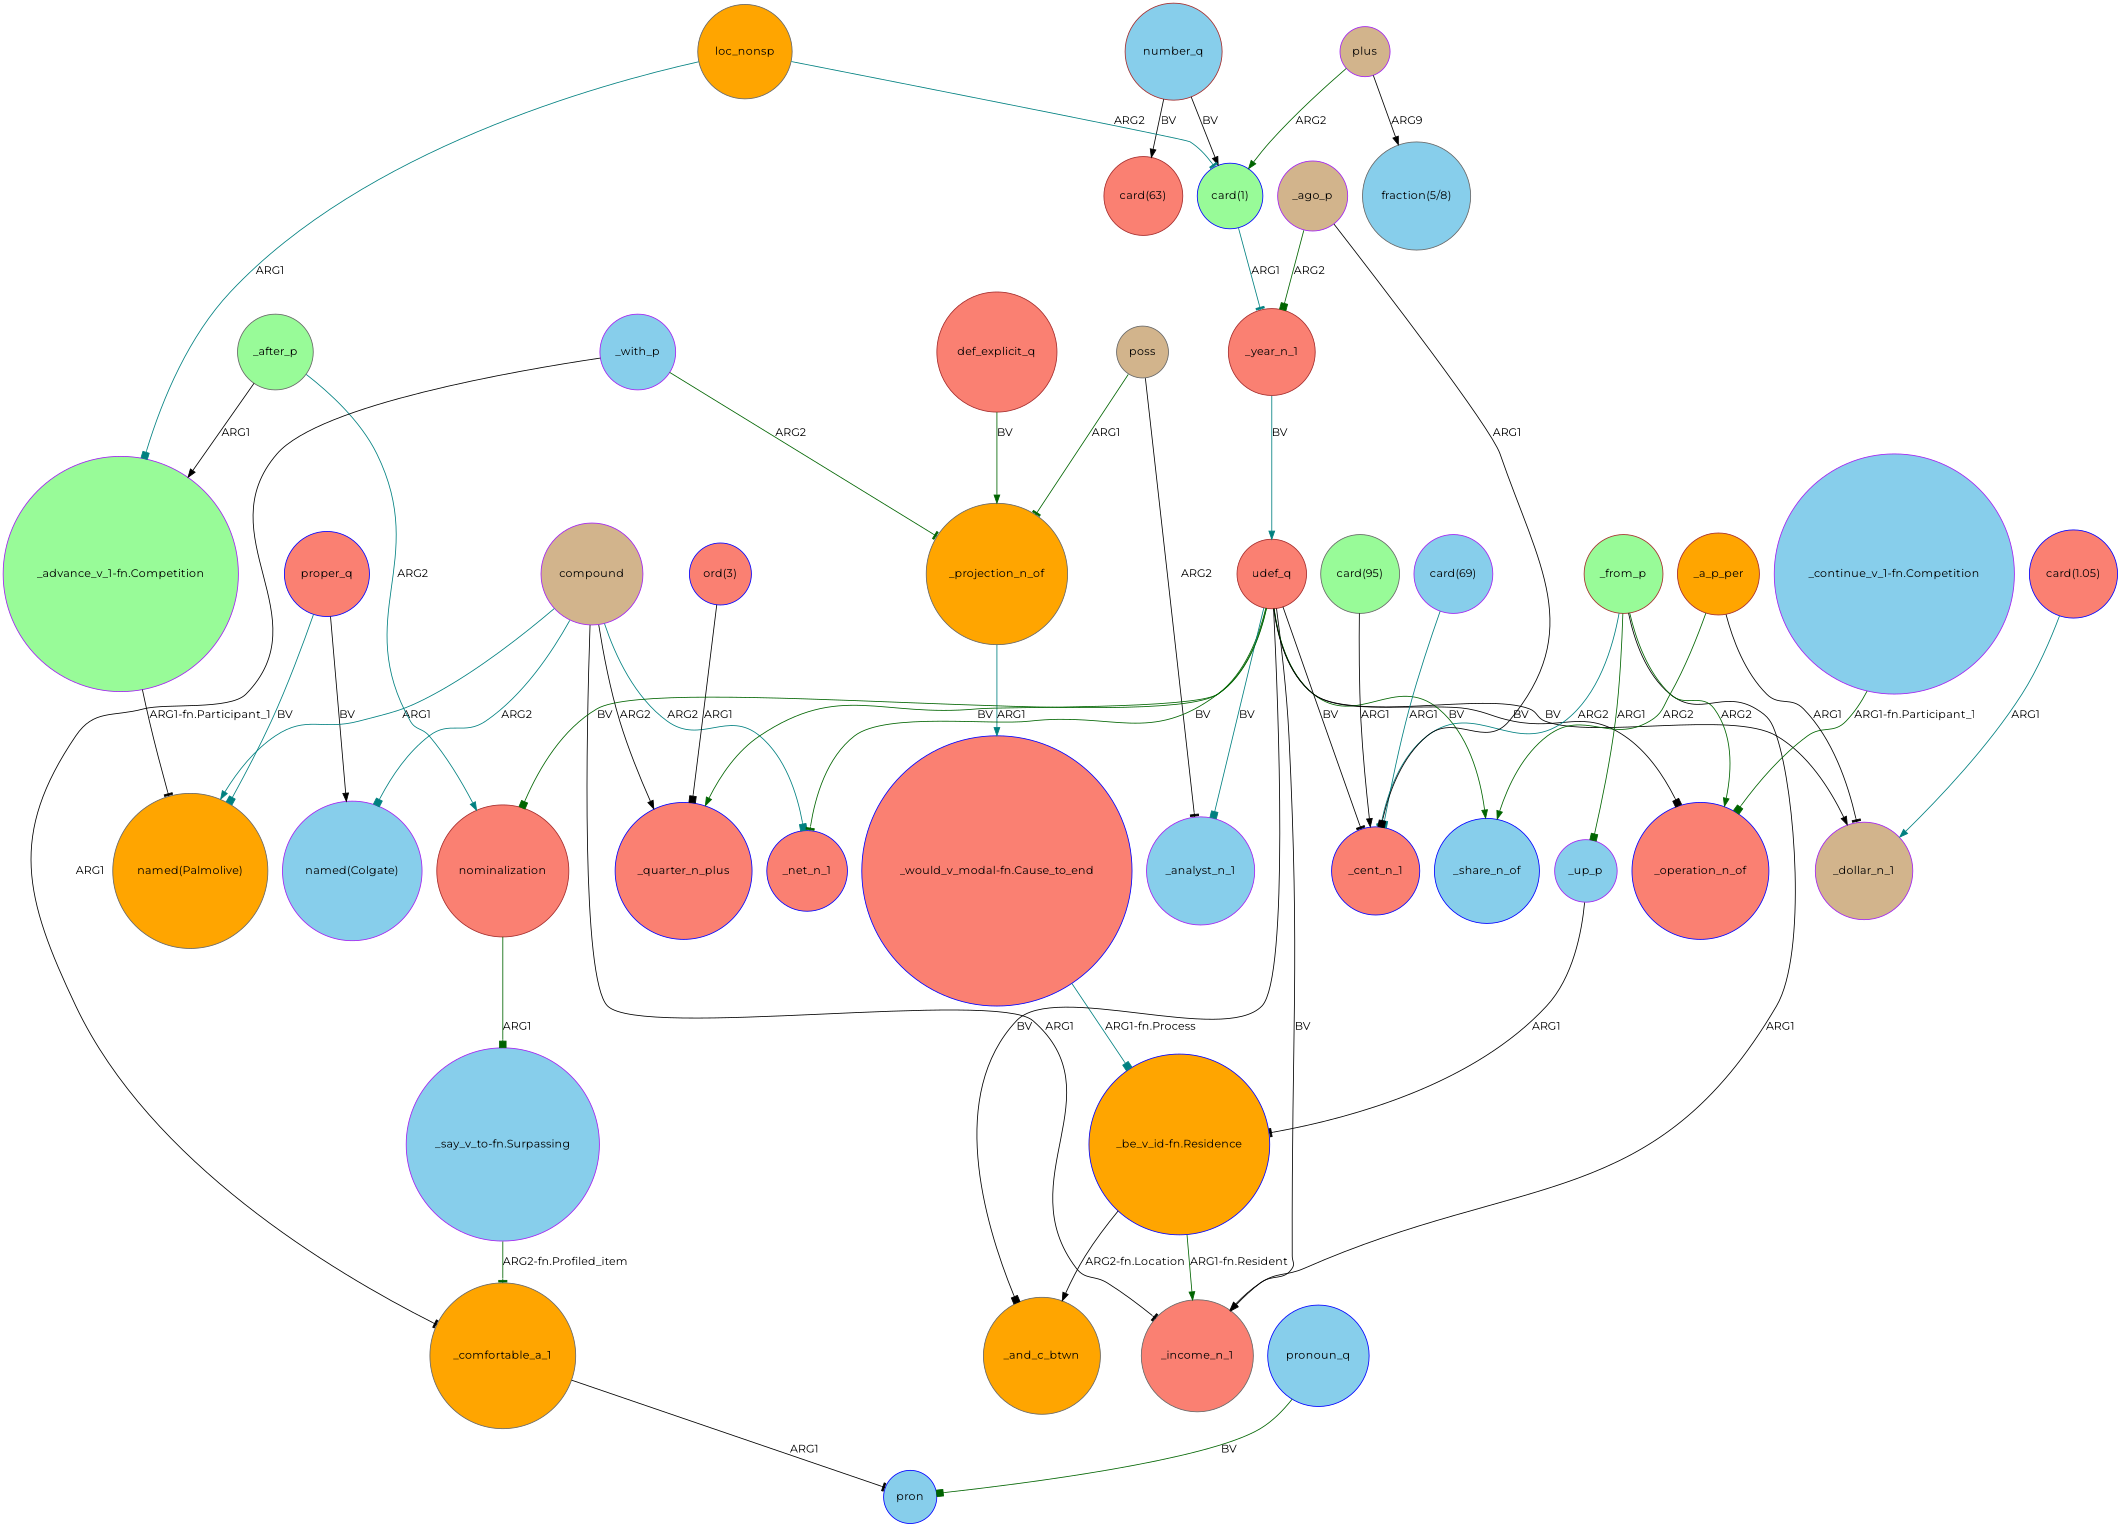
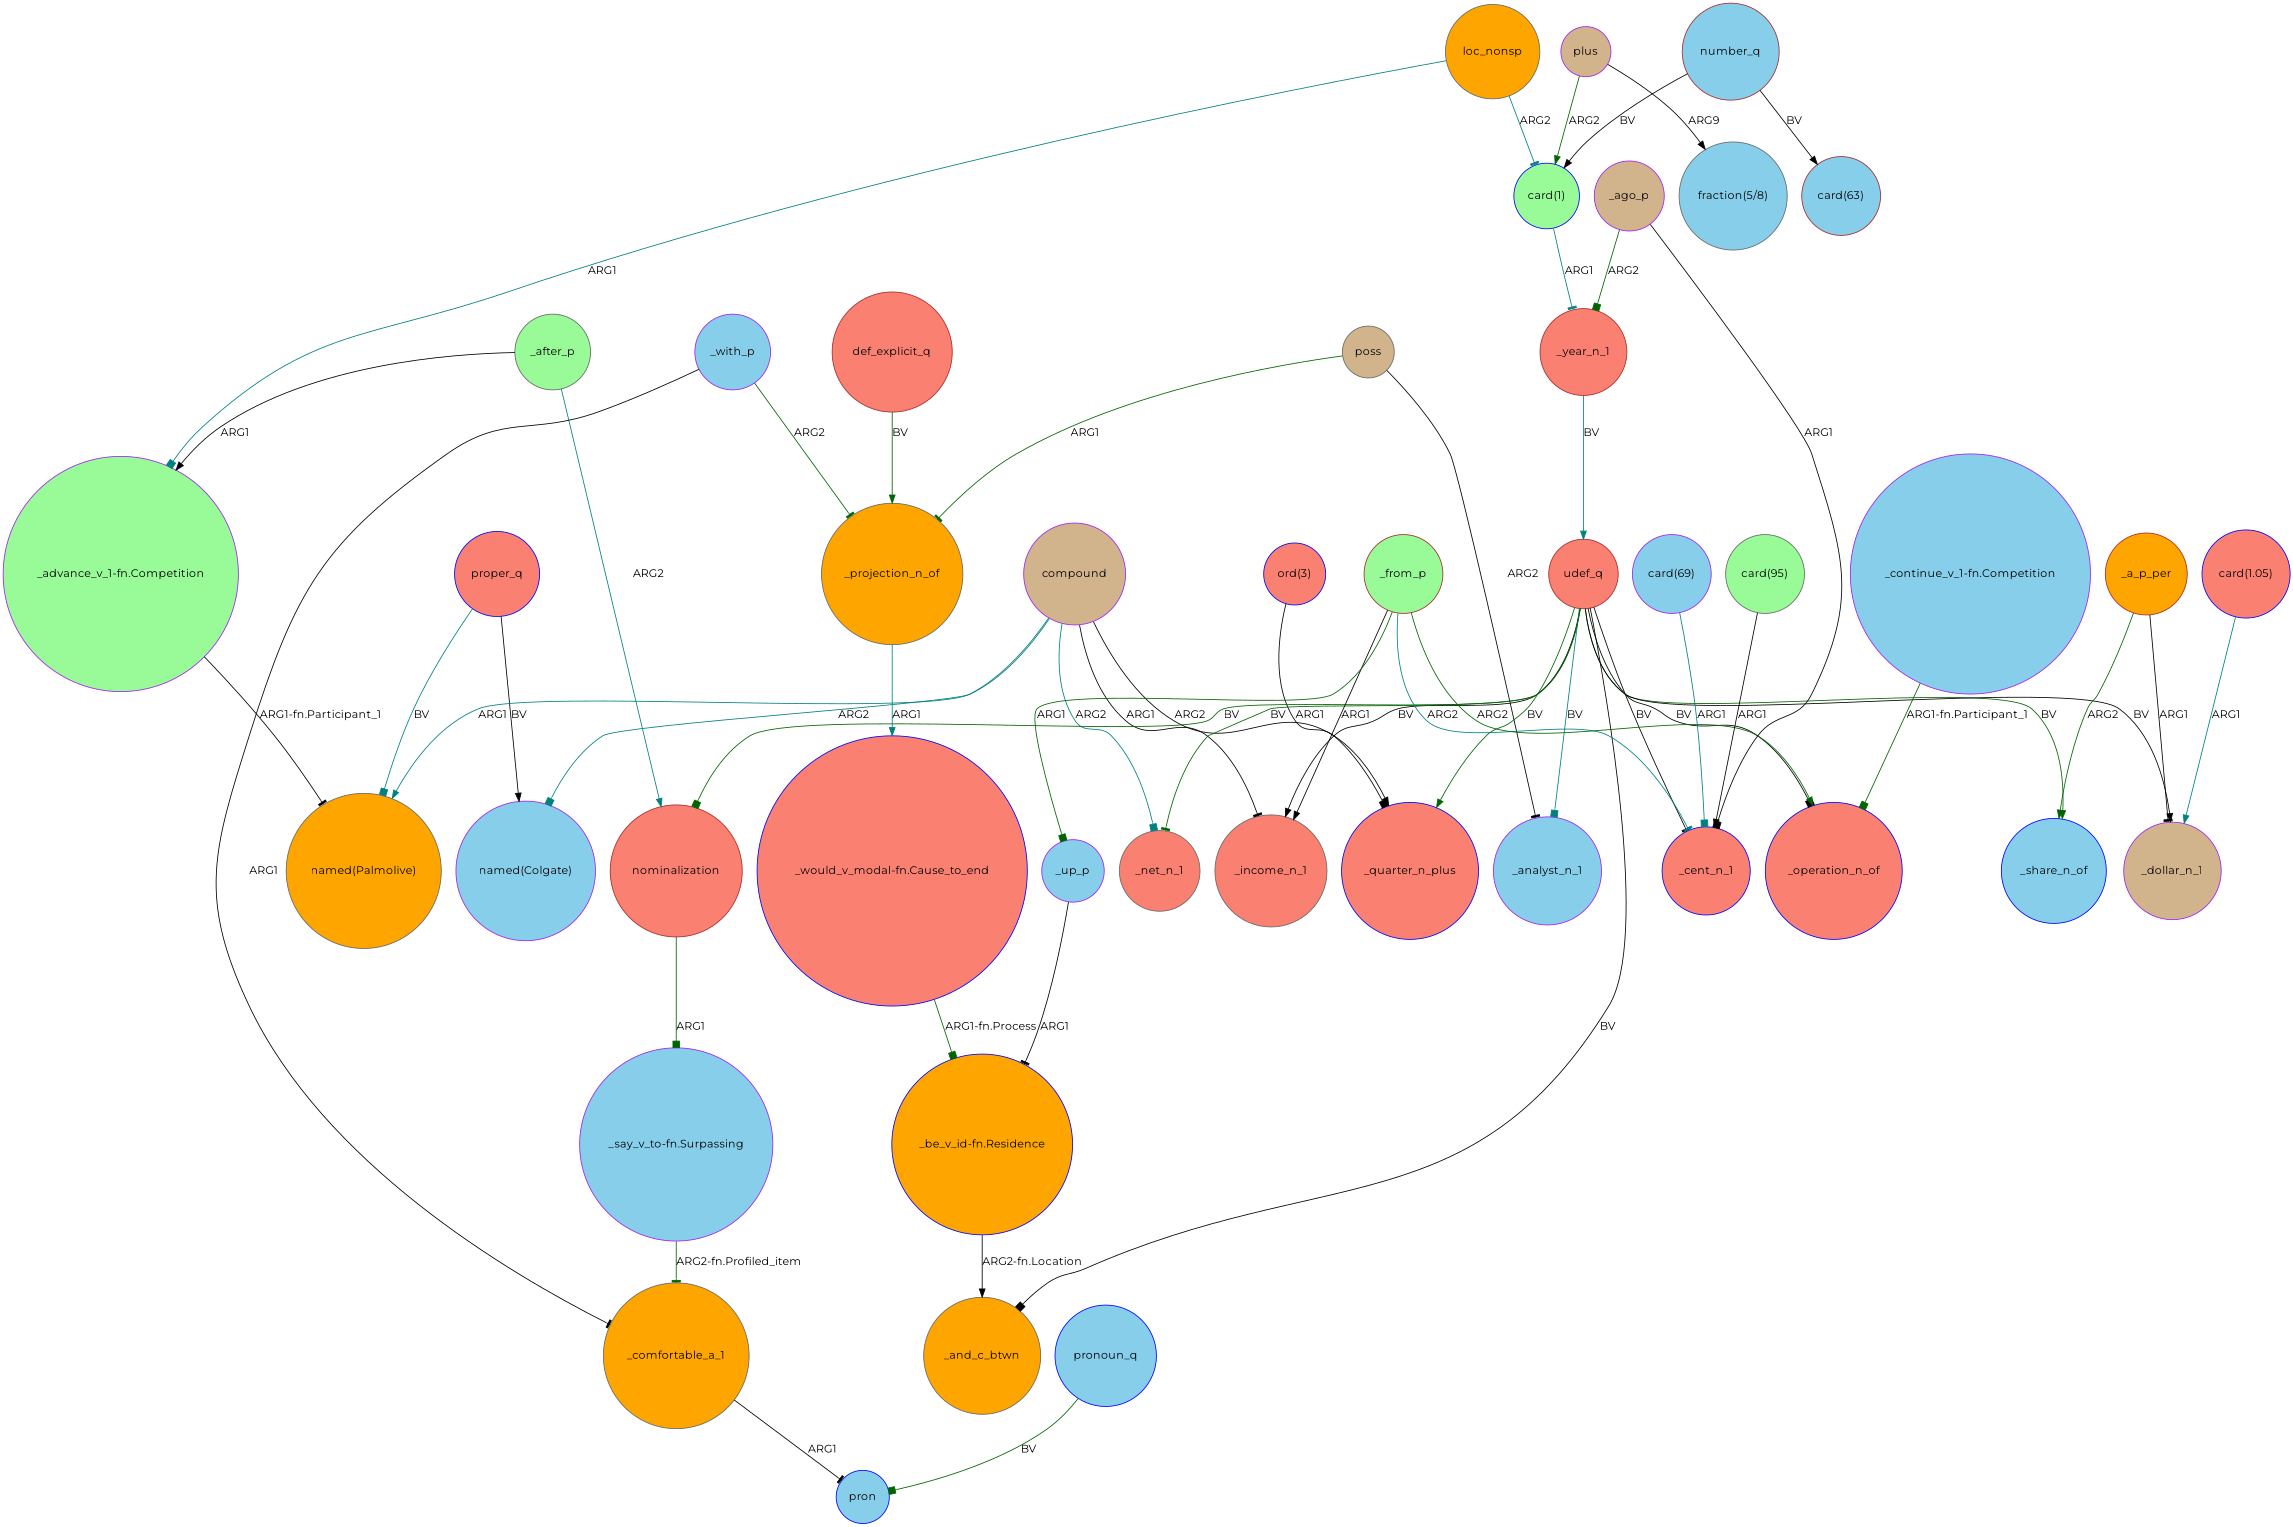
(1143, 196) -> (1841, 196)
(807, 871) -> (1160, 871)
(1098, 1023) -> (943, 1025)
(1189, 1263) -> none
